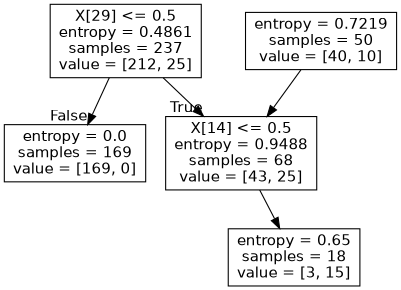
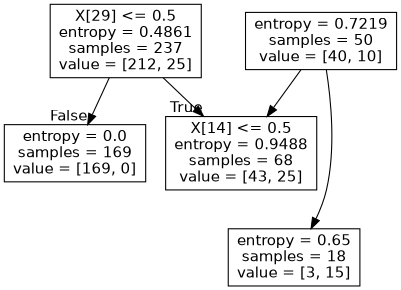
(267, 204) -> (332, 145)
